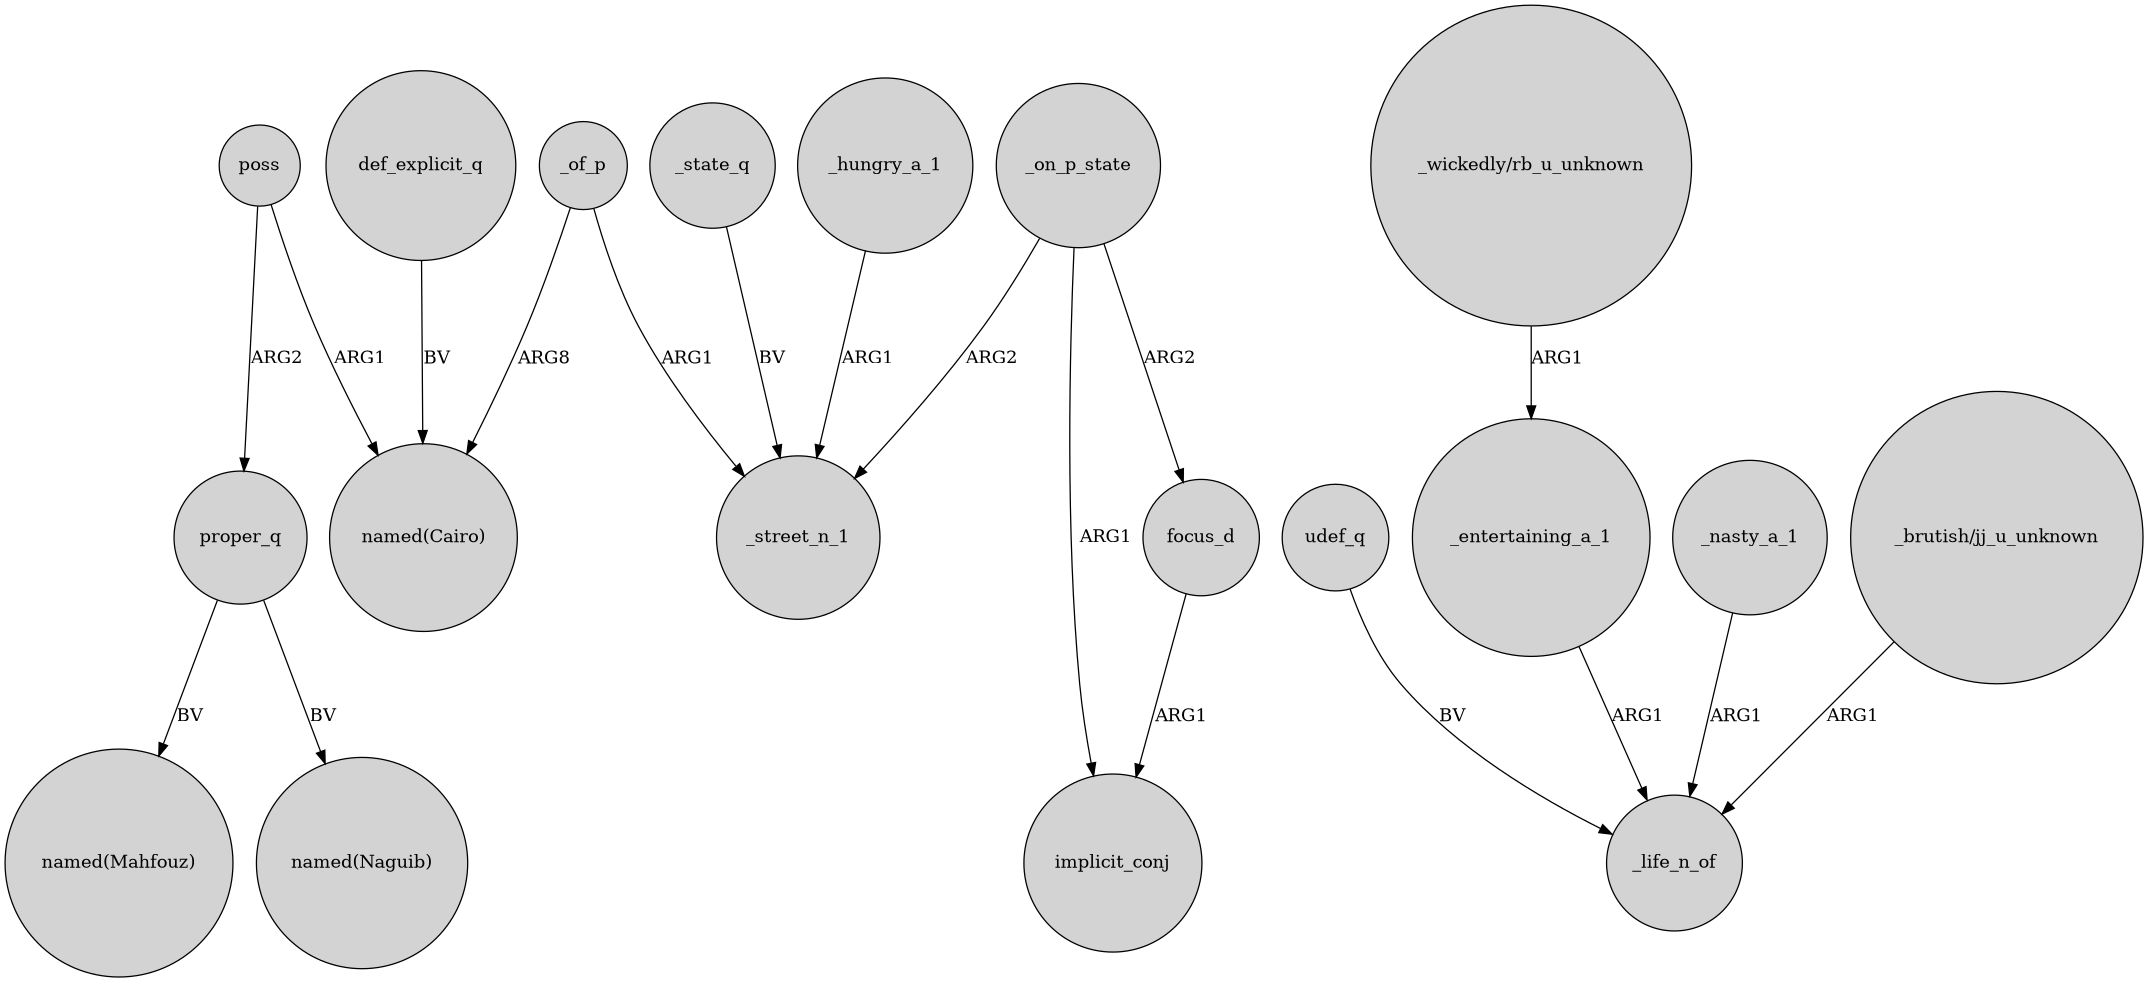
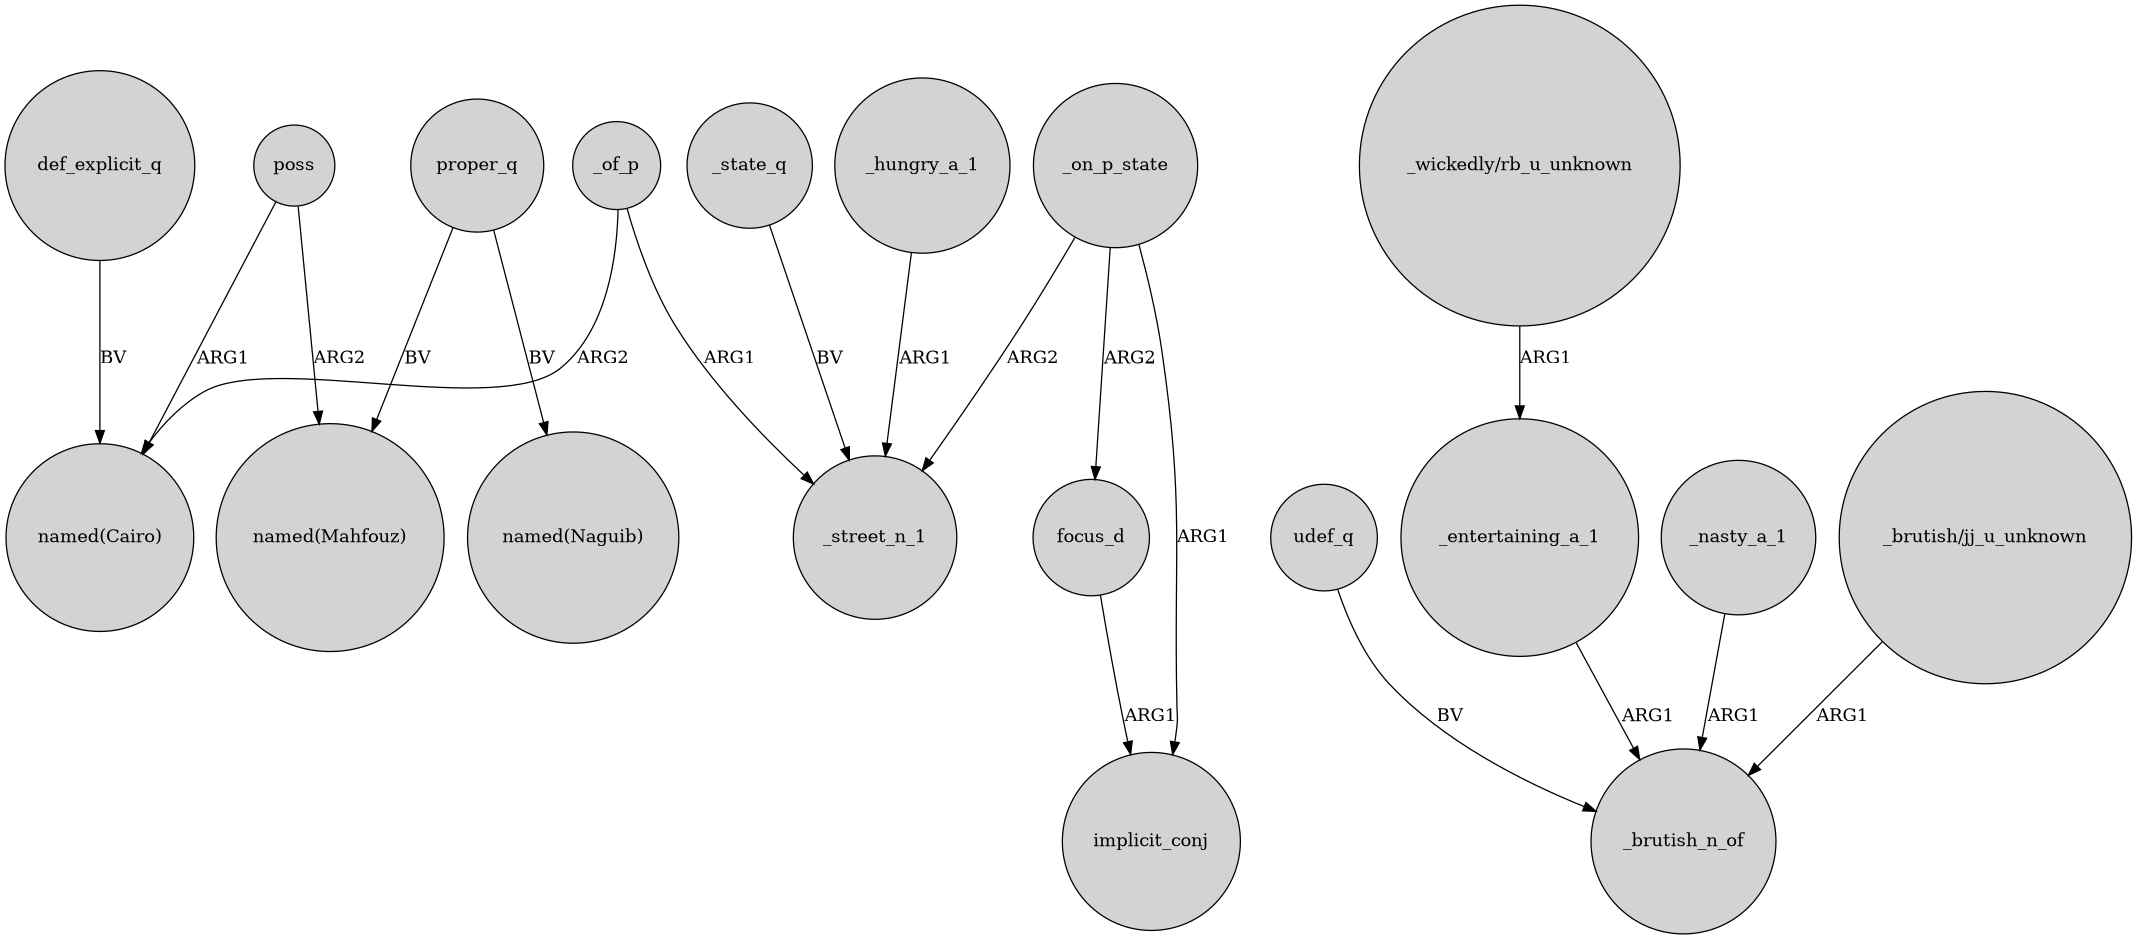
(251, 332) -> (308, 309)
(544, 359) -> (603, 359)
(1674, 863) -> (1684, 841)
